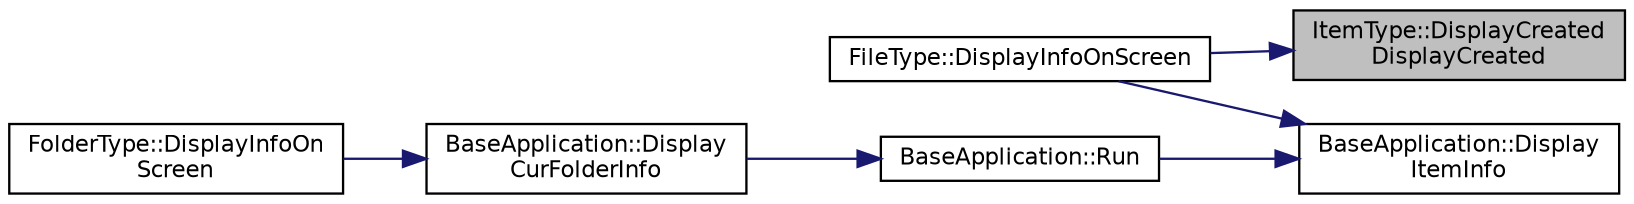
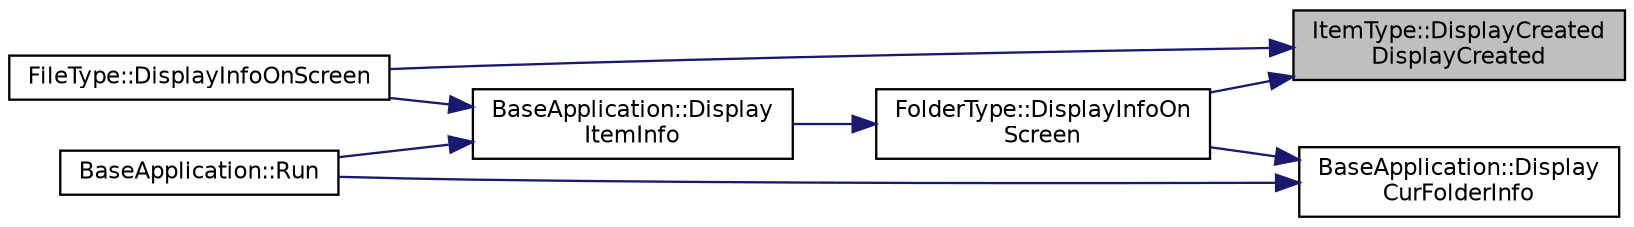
none -> (1240, 87)
none -> (823, 124)
(802, 159) -> (807, 183)
